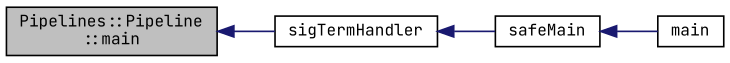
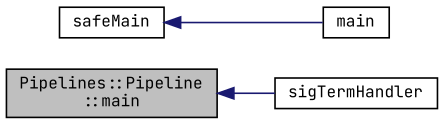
(475, 31) -> none
